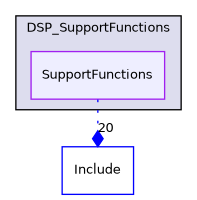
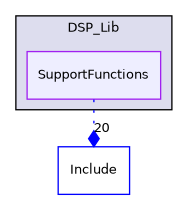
(99, 28) -> (94, 28)
